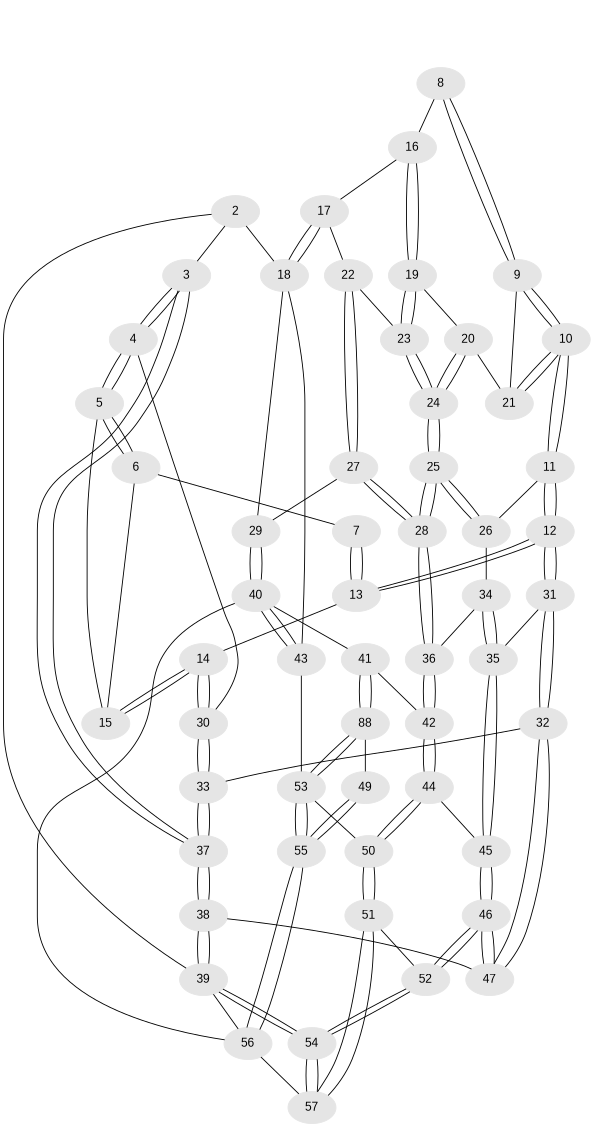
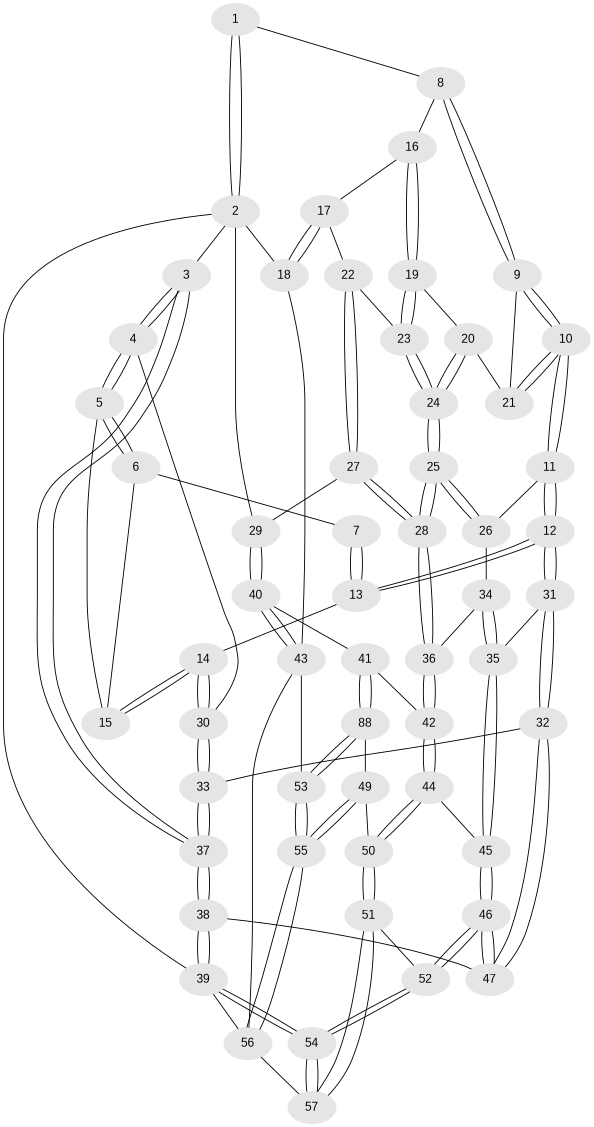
none -> (236, 20)
(270, 403) -> (236, 372)
(44, 822) -> (252, 847)
(342, 826) -> (367, 820)
